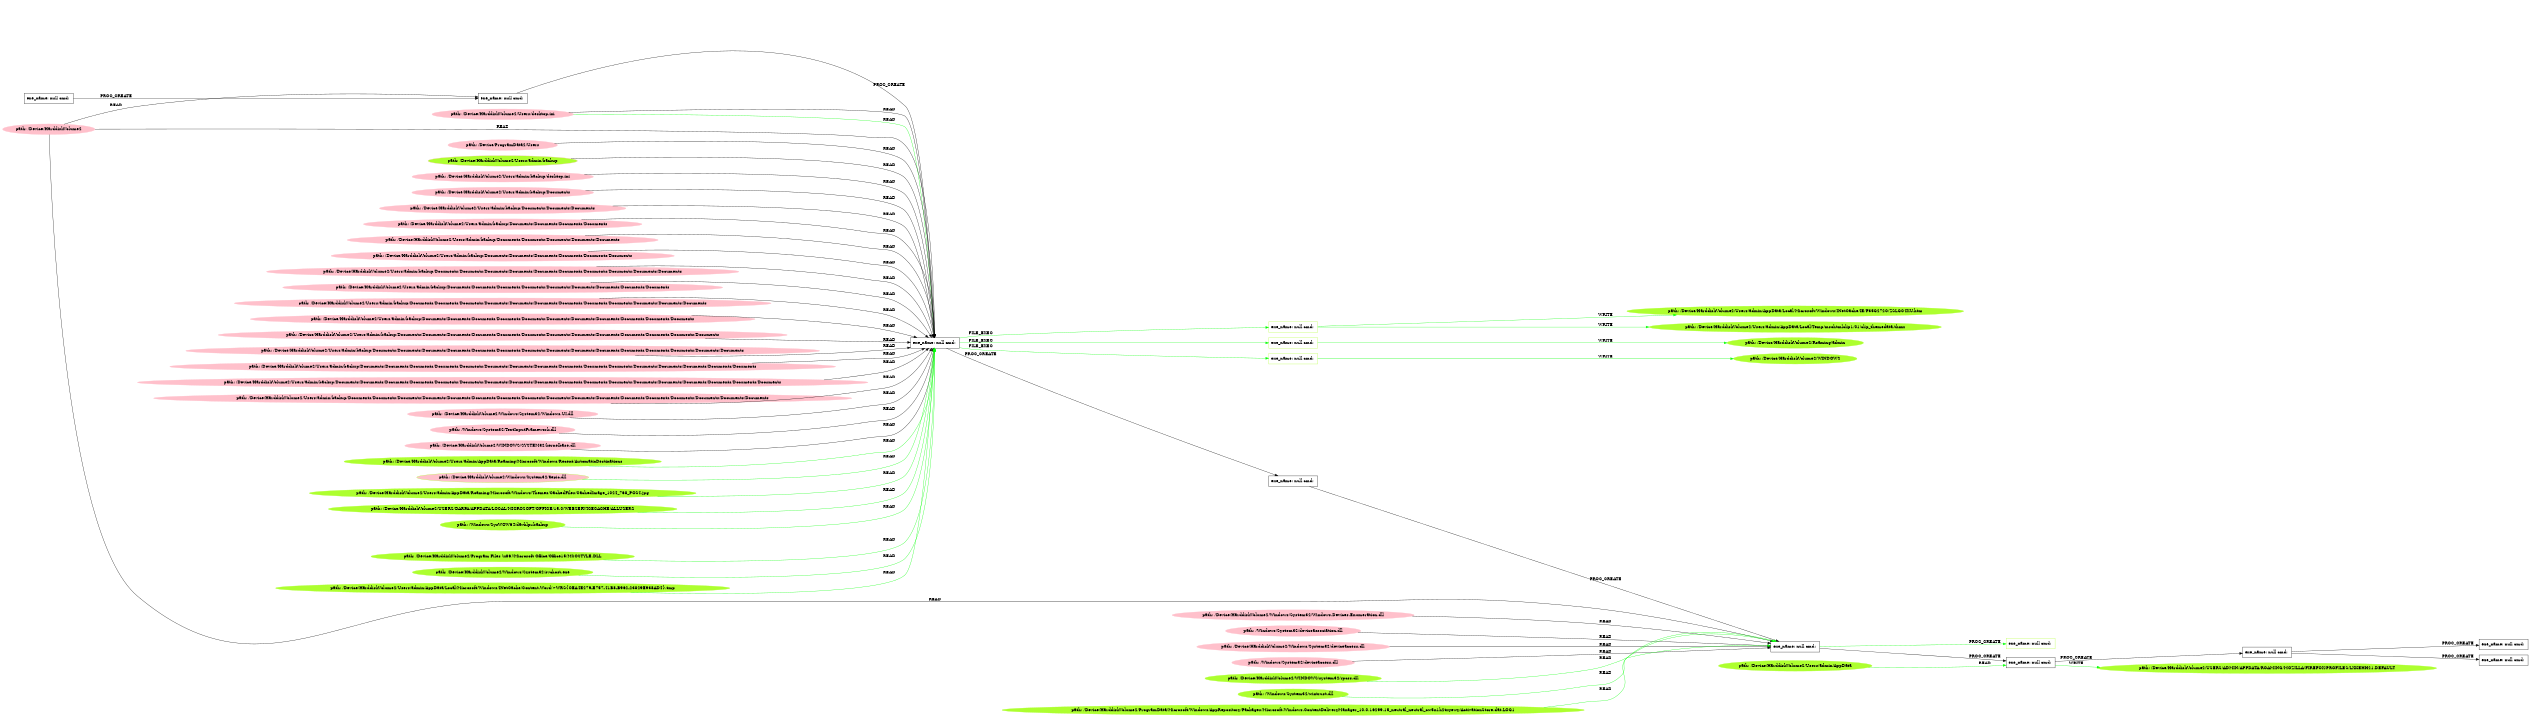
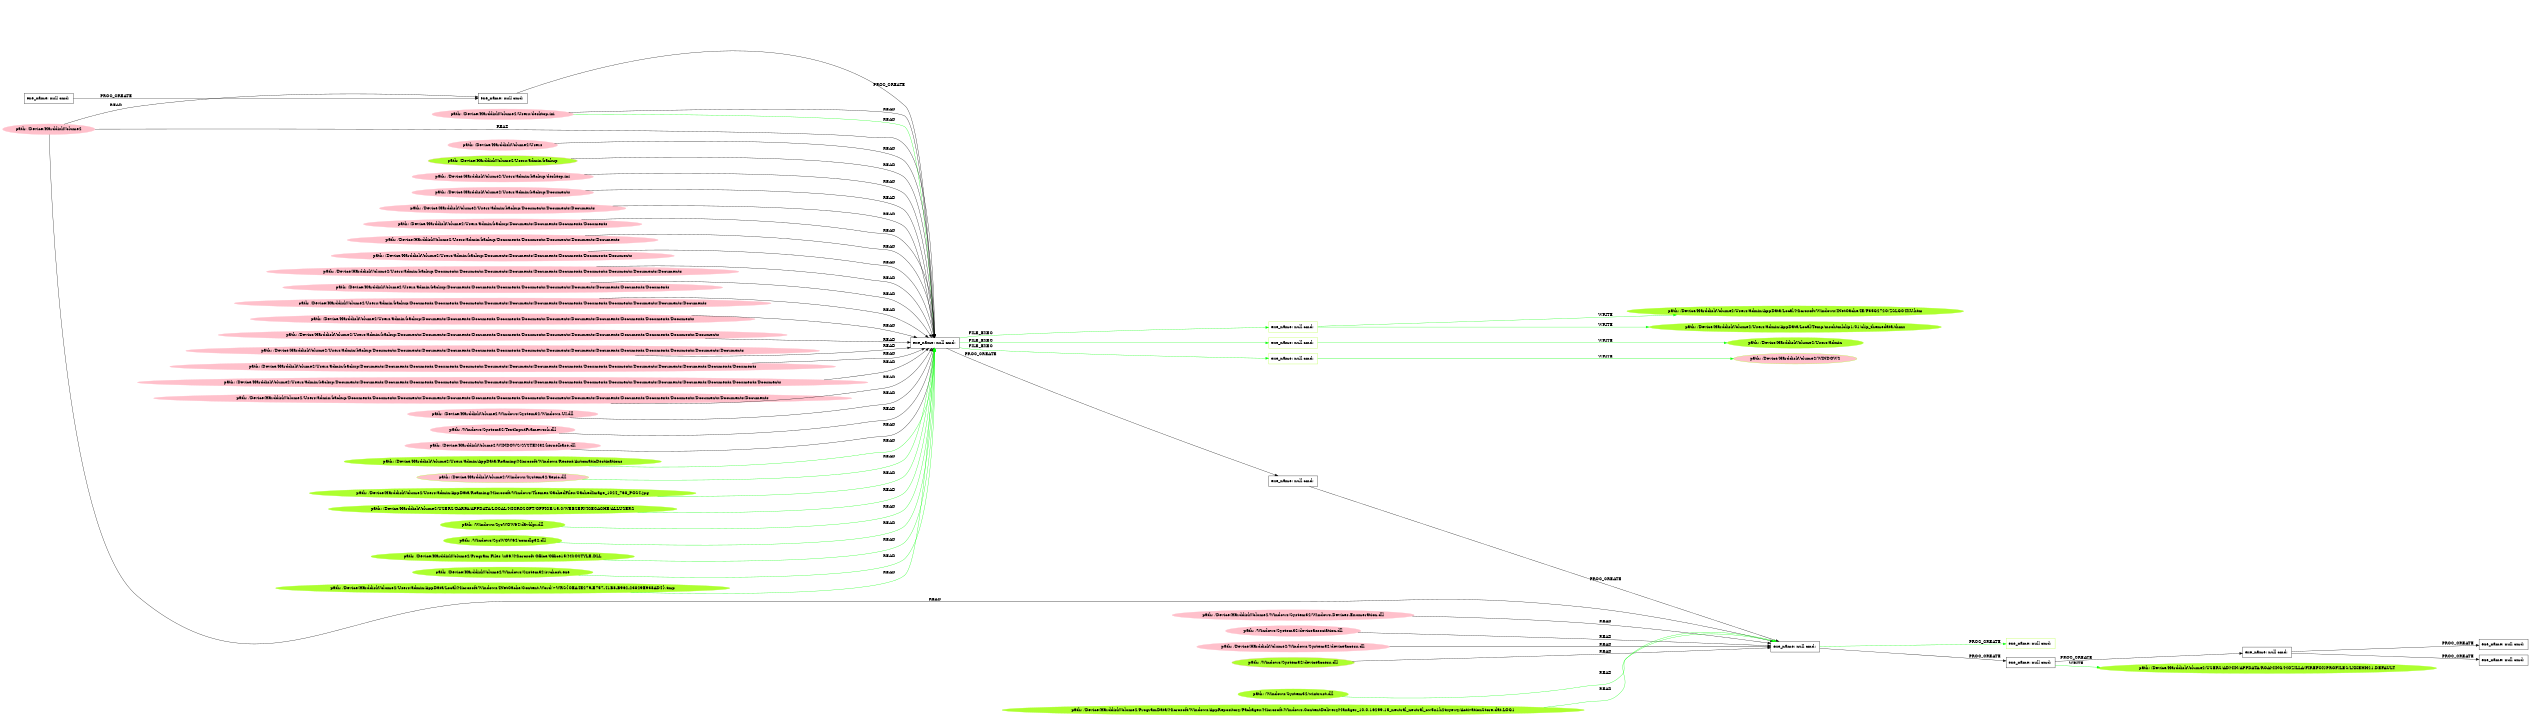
(503, 145) -> (503, 145)
(1795, 343) -> (1795, 343)
(1795, 359) -> (1795, 359)
(503, 525) -> (503, 525)
none -> (503, 541)
(1293, 663) -> (1293, 663)
(1795, 666) -> none
(1293, 678) -> none
